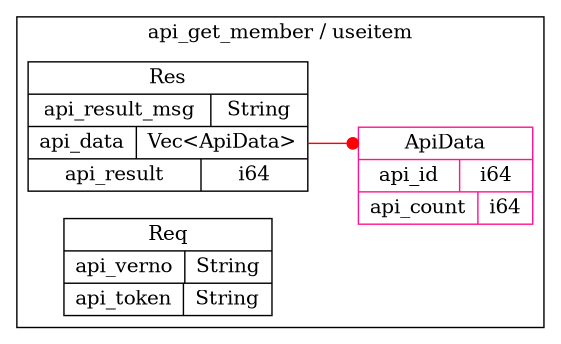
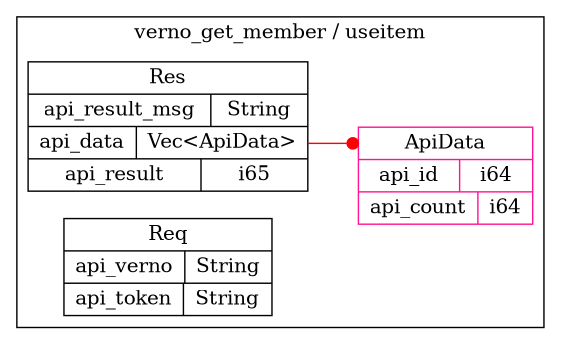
(280, 33) -> (280, 33)
(254, 174) -> (254, 174)
